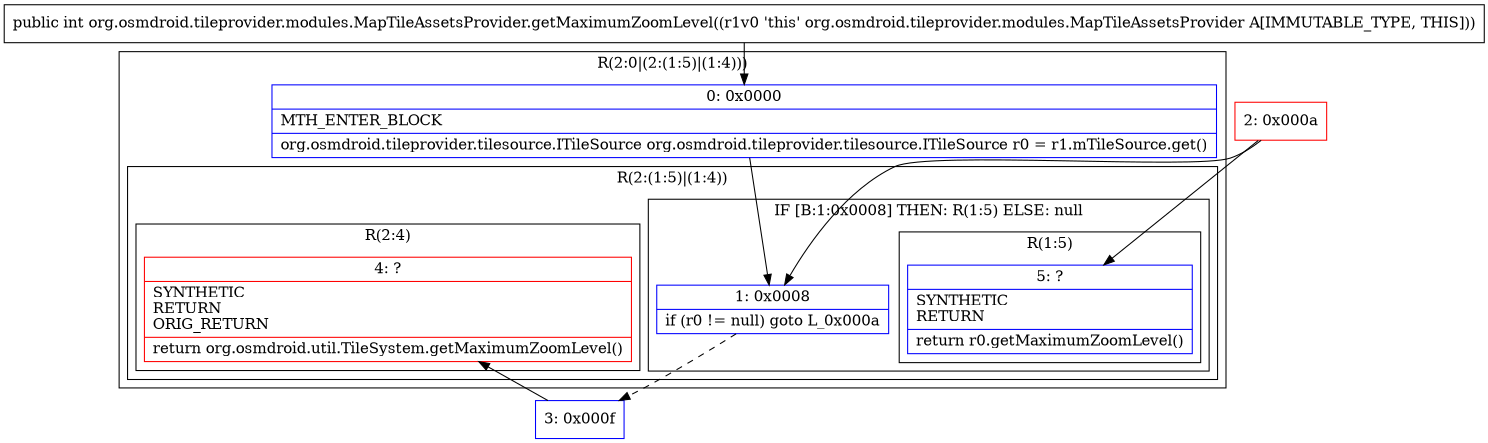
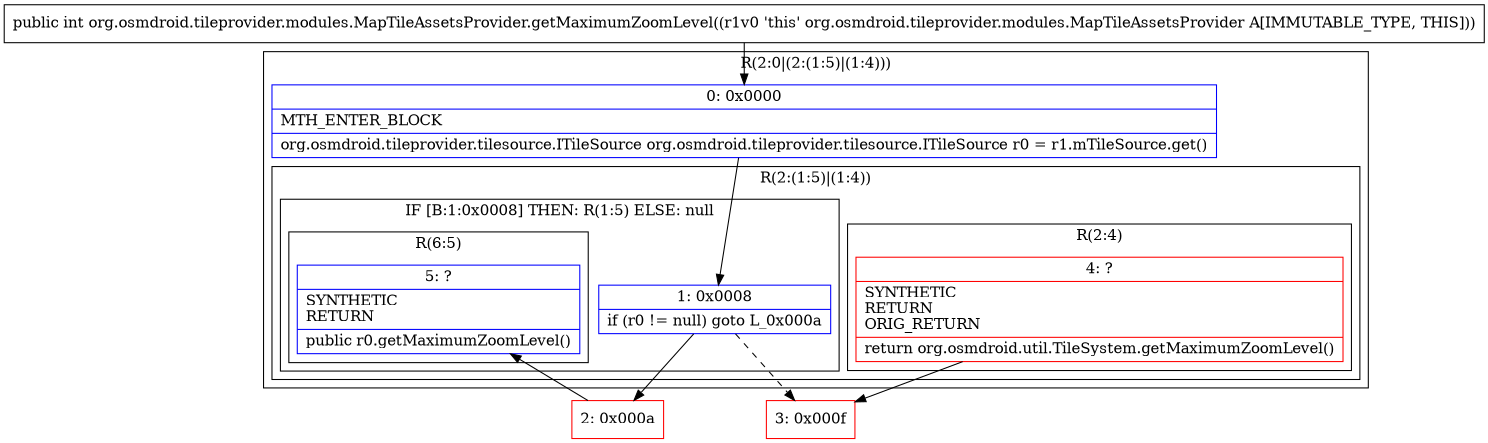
(1004, 160) -> (668, 363)
(1050, 244) -> (439, 244)
(1050, 341) -> (439, 341)
(518, 384) -> (914, 380)
(580, 420) -> (811, 420)
